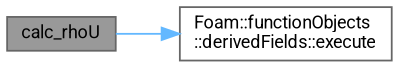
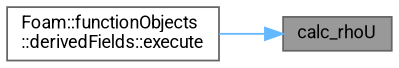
(139, 34) -> (242, 34)
